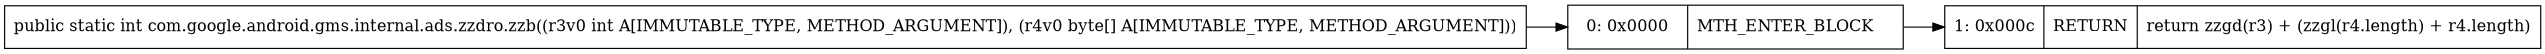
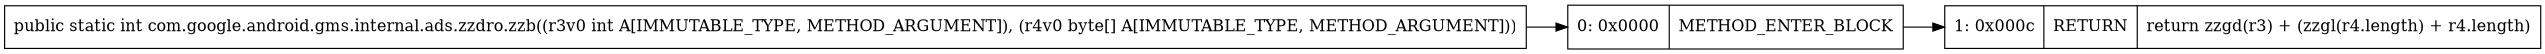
(1786, 27) -> (1786, 27)
